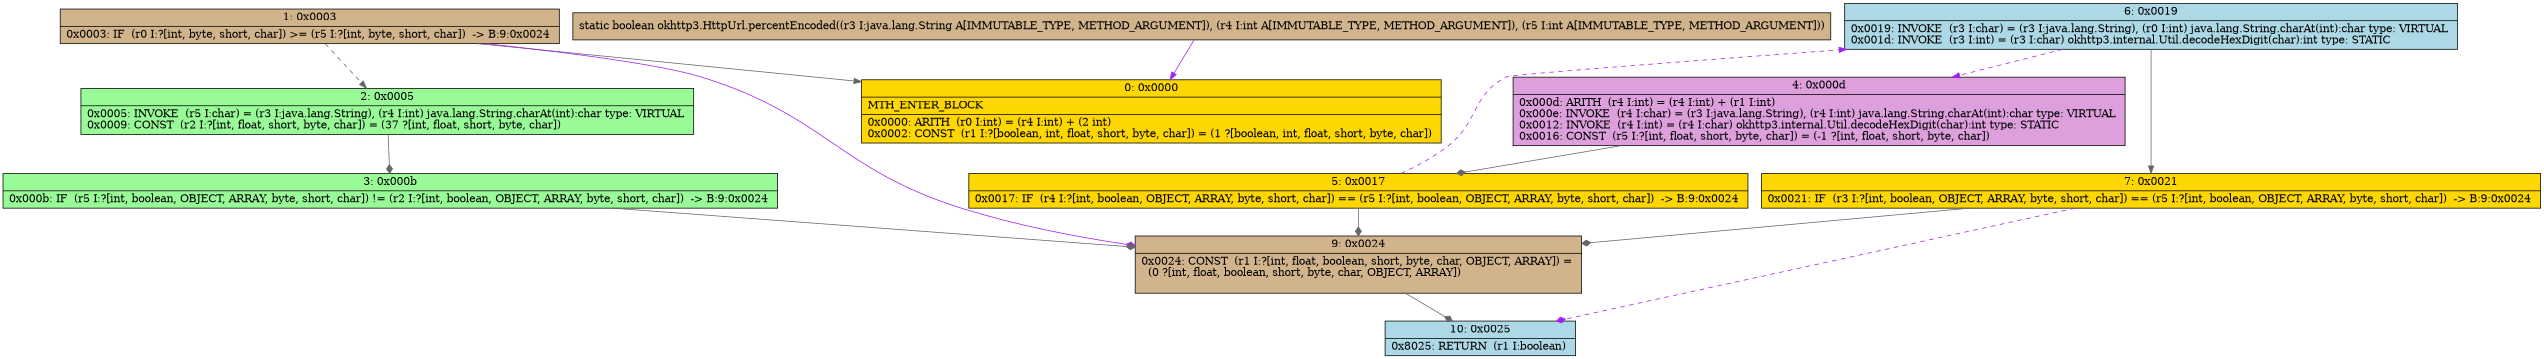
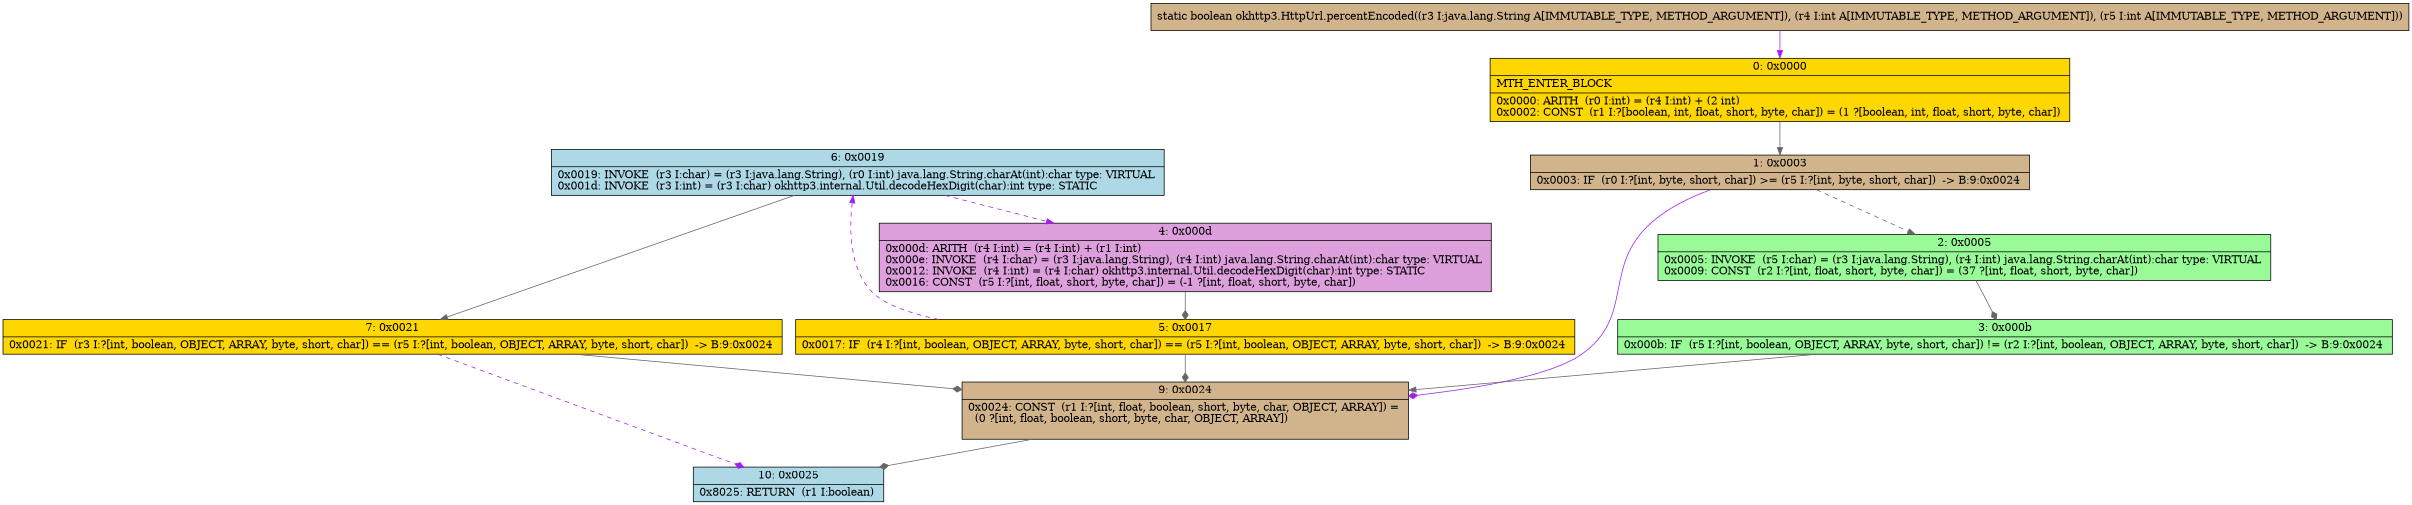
(666, 62) -> (1780, 135)
(869, 227) -> (1616, 372)
